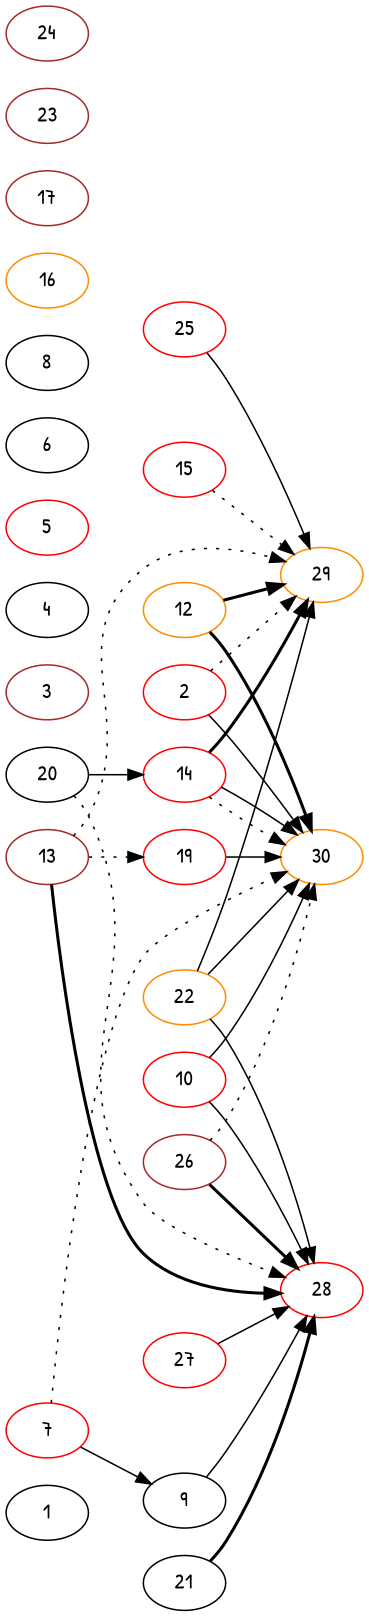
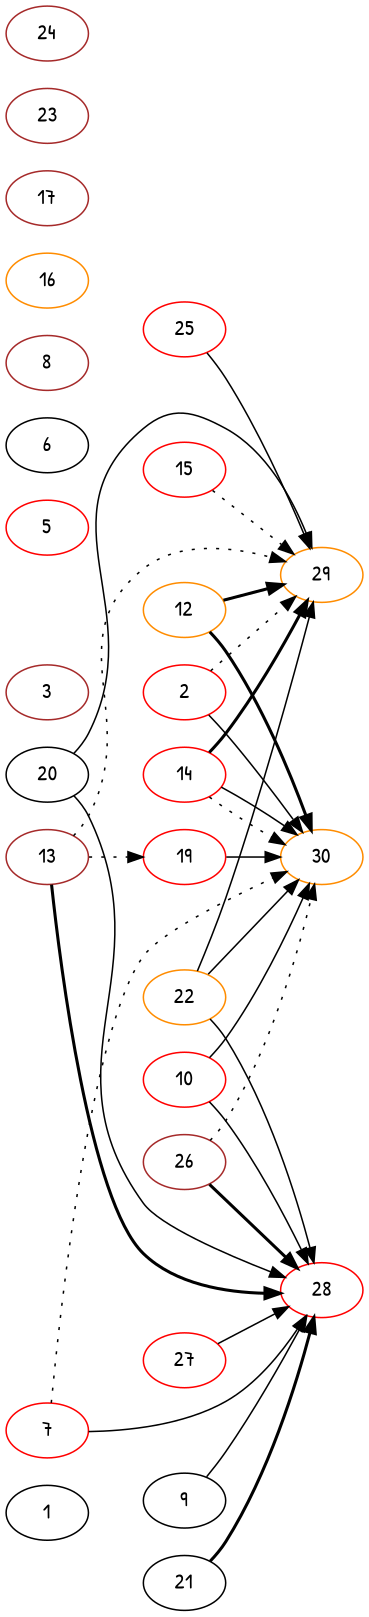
(47, 363) -> (47, 363)
(47, 610) -> none
(113, 775) -> (107, 478)
(105, 1115) -> (105, 1115)
(109, 1462) -> (208, 1410)
